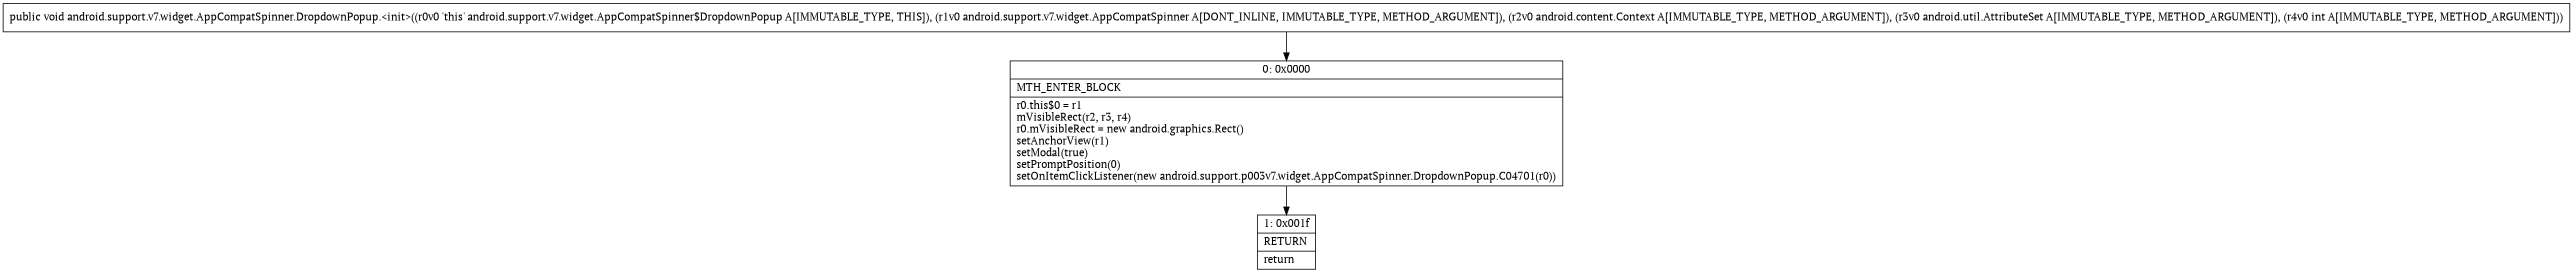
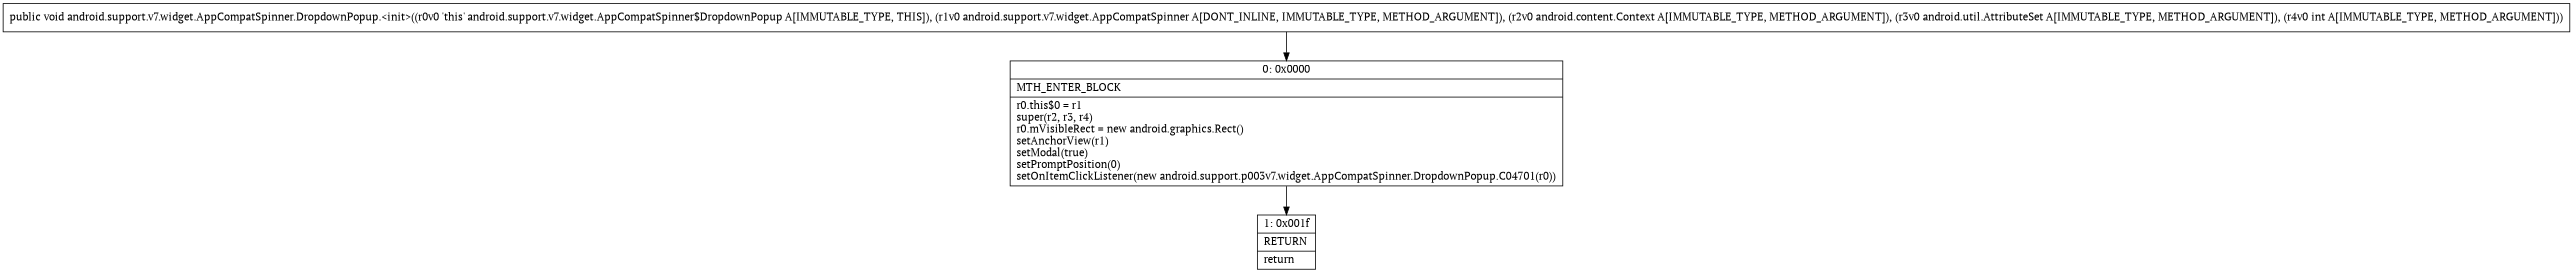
(1074, 118) -> (1055, 118)
